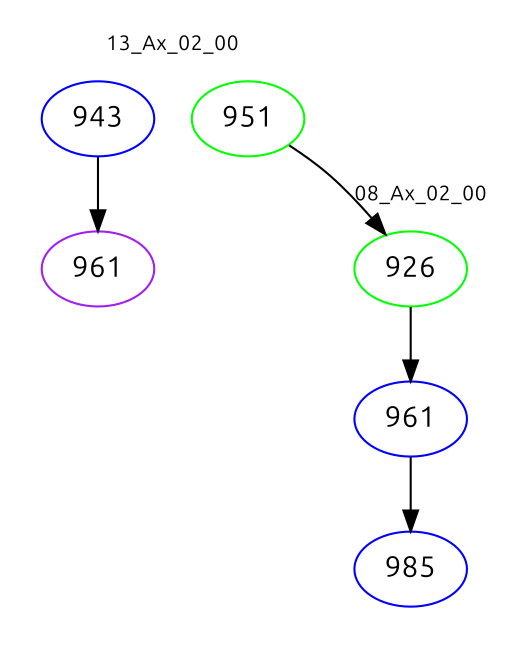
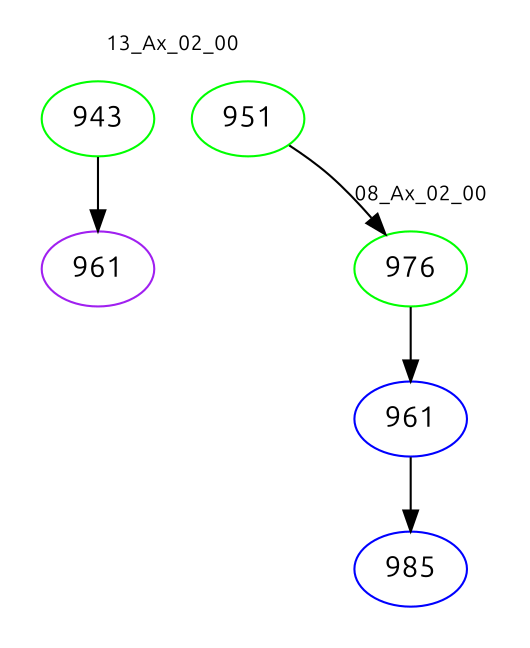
(98, 119) -> (98, 119)
(411, 269) -> (411, 269)
